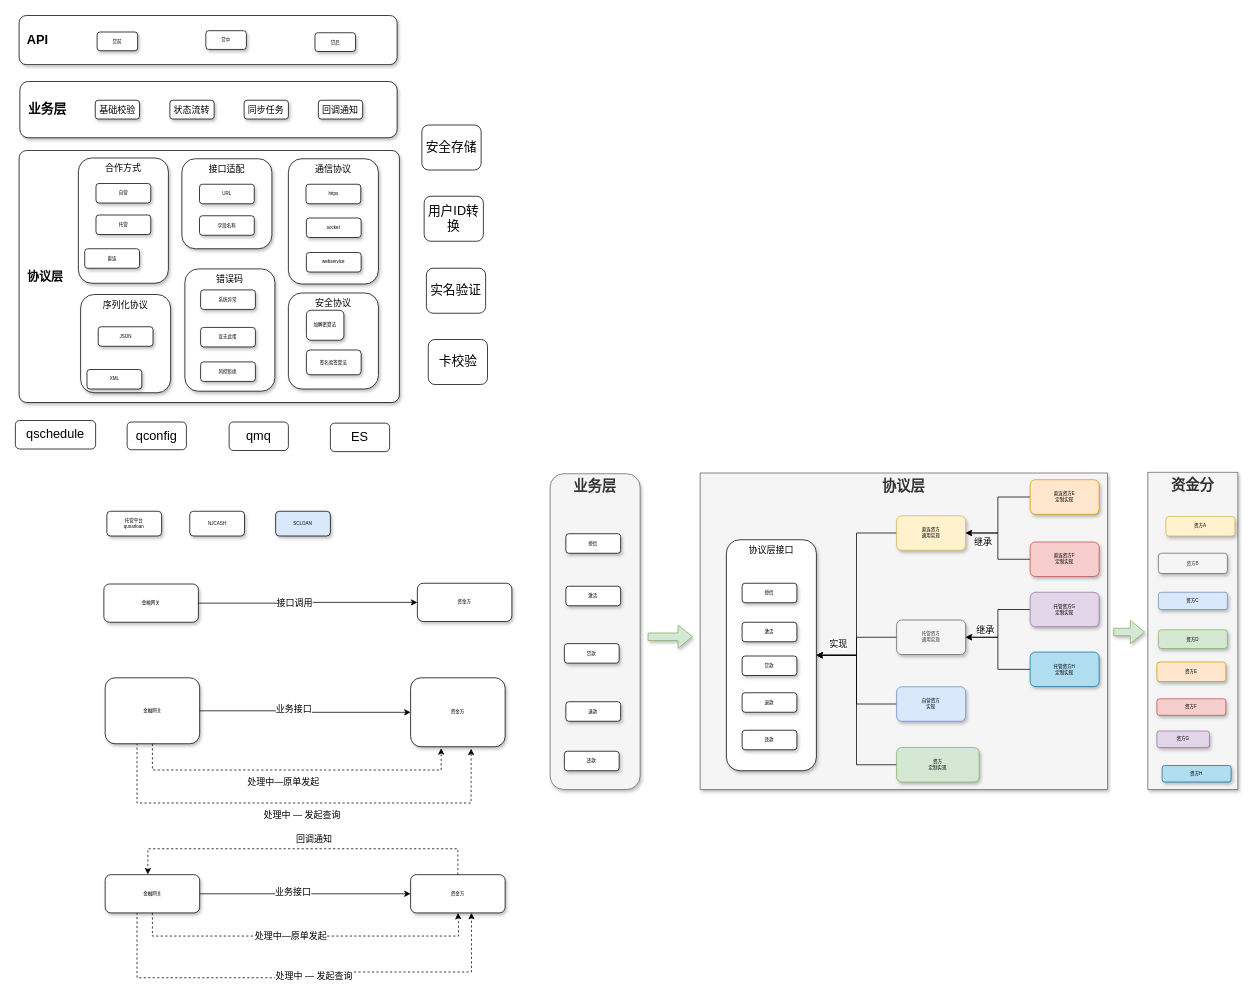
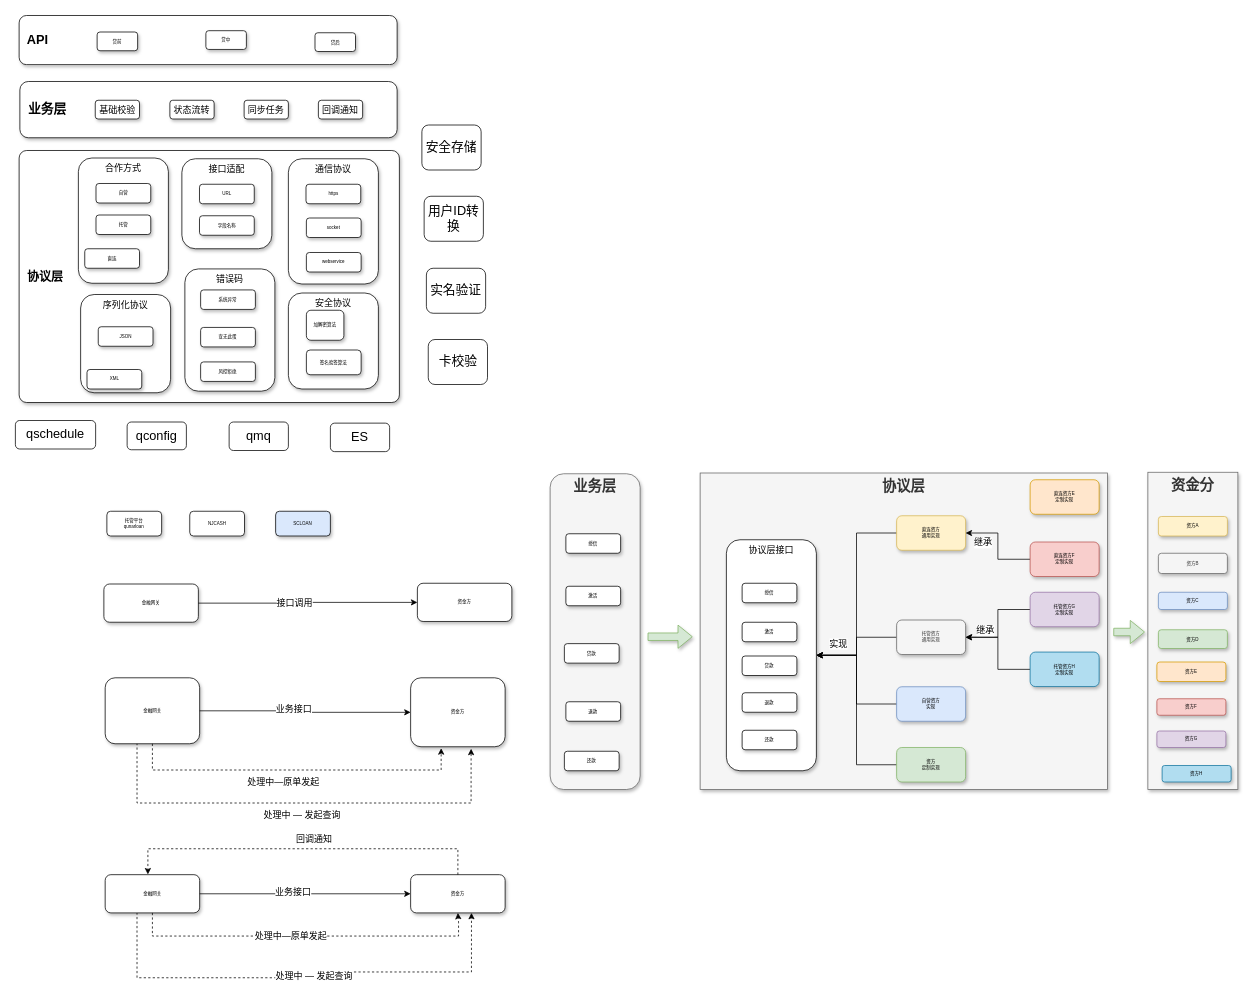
(998, 498) -> none
(1200, 526) -> (1193, 526)
(1183, 739) -> (1191, 739)
(938, 765) -> (931, 765)
